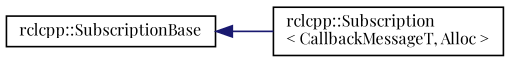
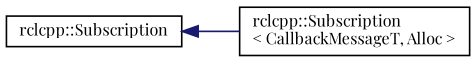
(111, 31) -> (94, 31)
